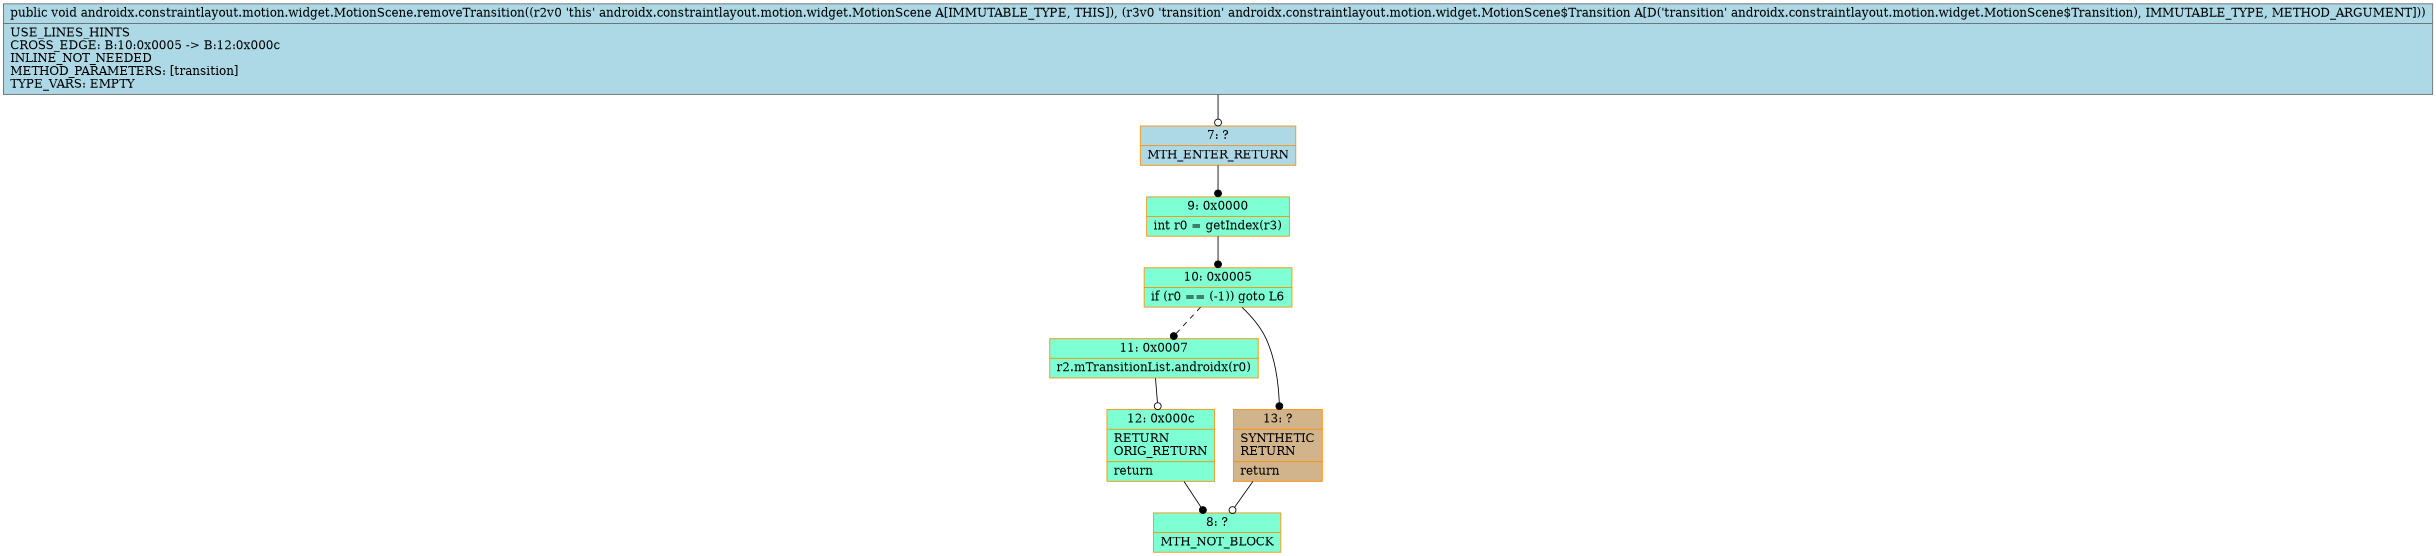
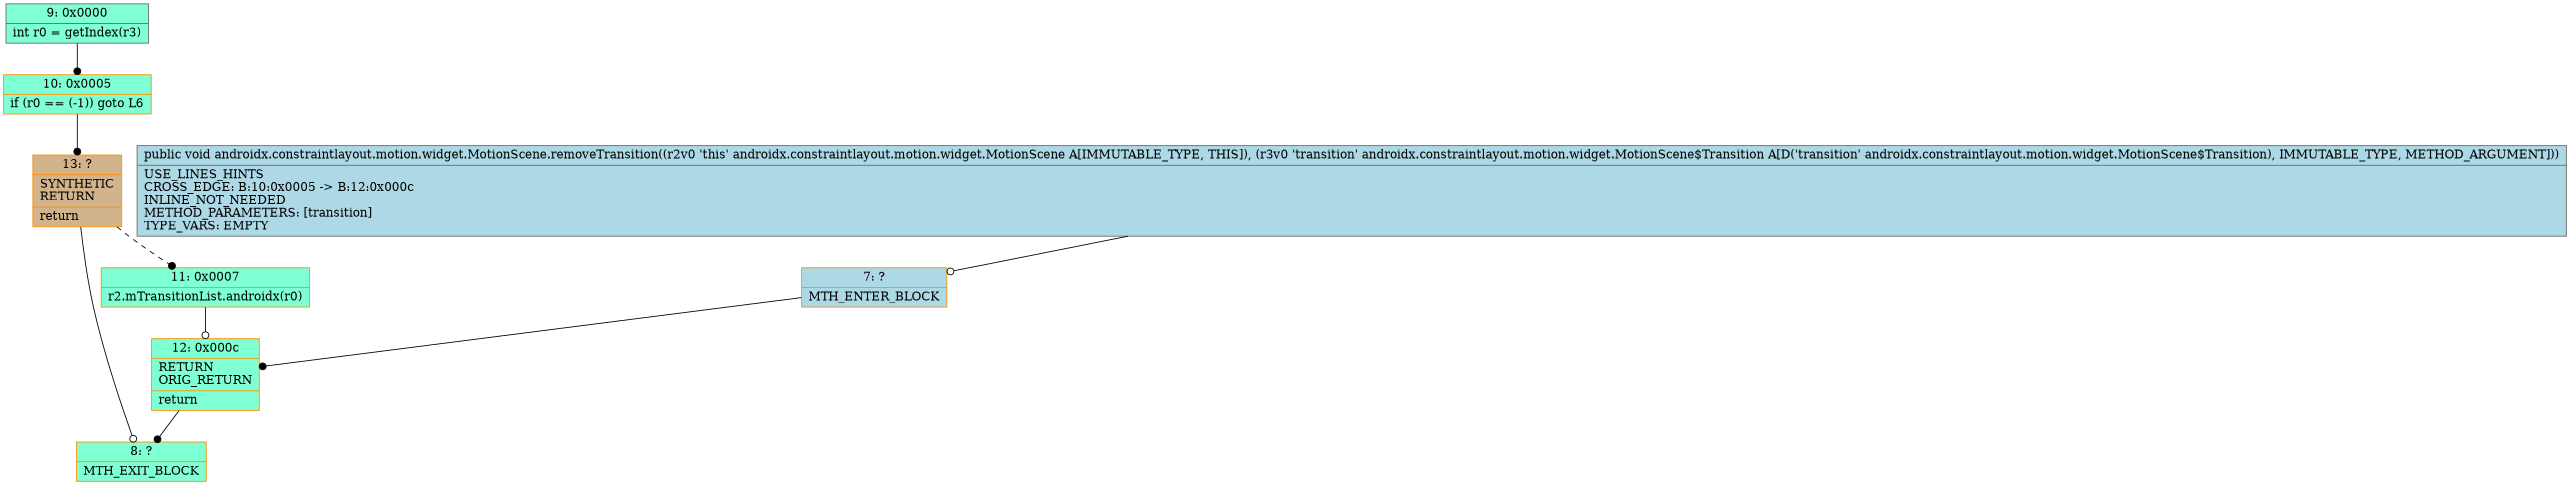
(1218, 155) -> (874, 297)
(1218, 178) -> (534, 332)
(1218, 217) -> (77, 23)
(1188, 320) -> (143, 246)
(1217, 542) -> (141, 471)
